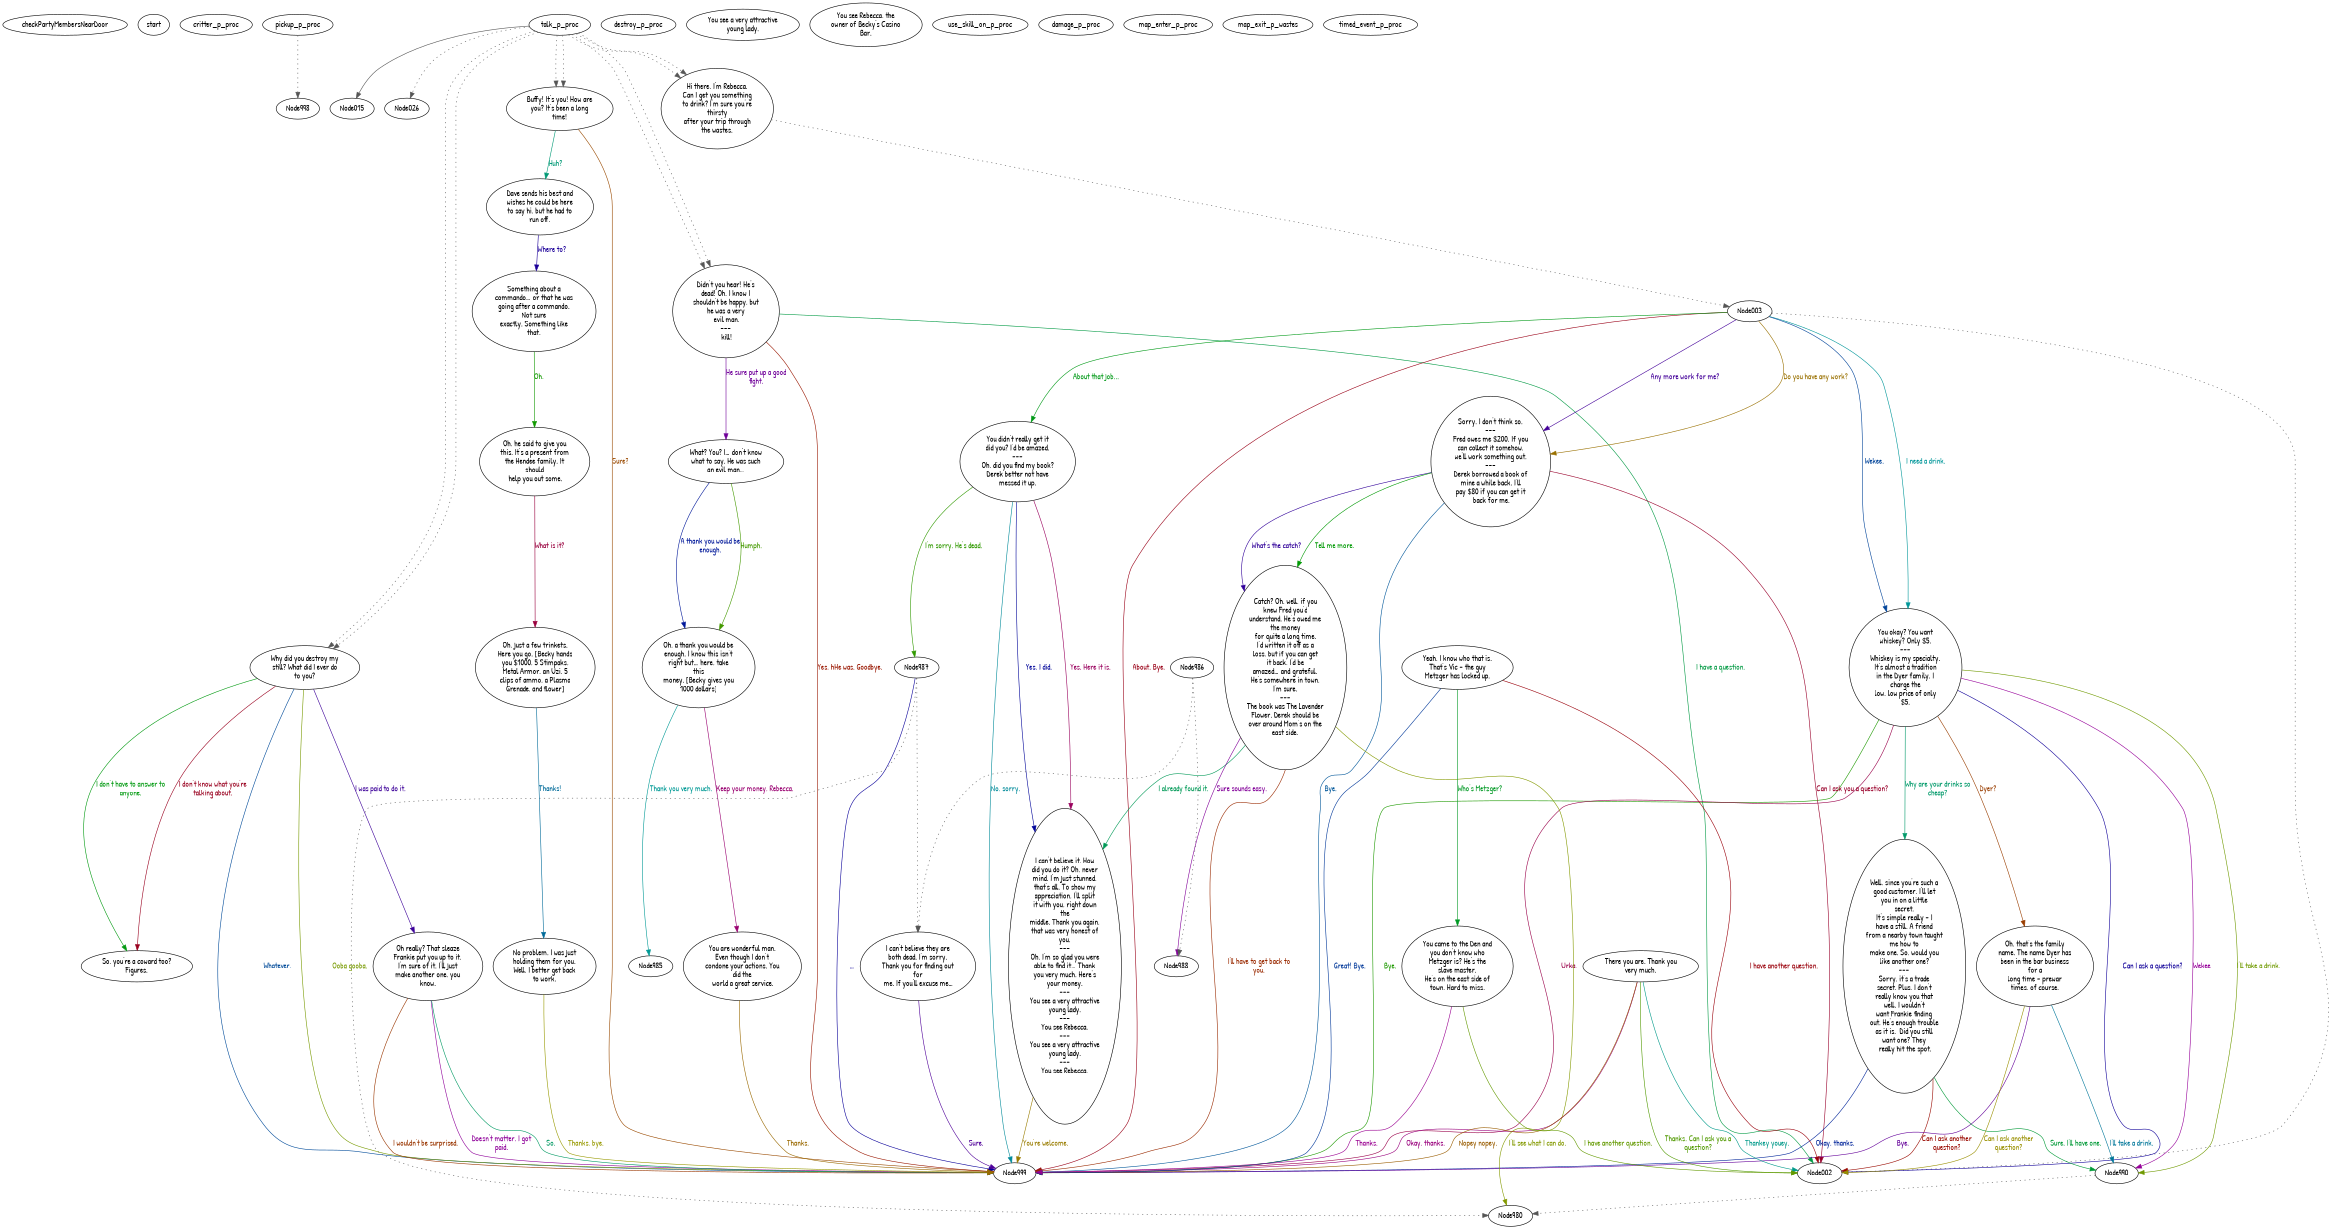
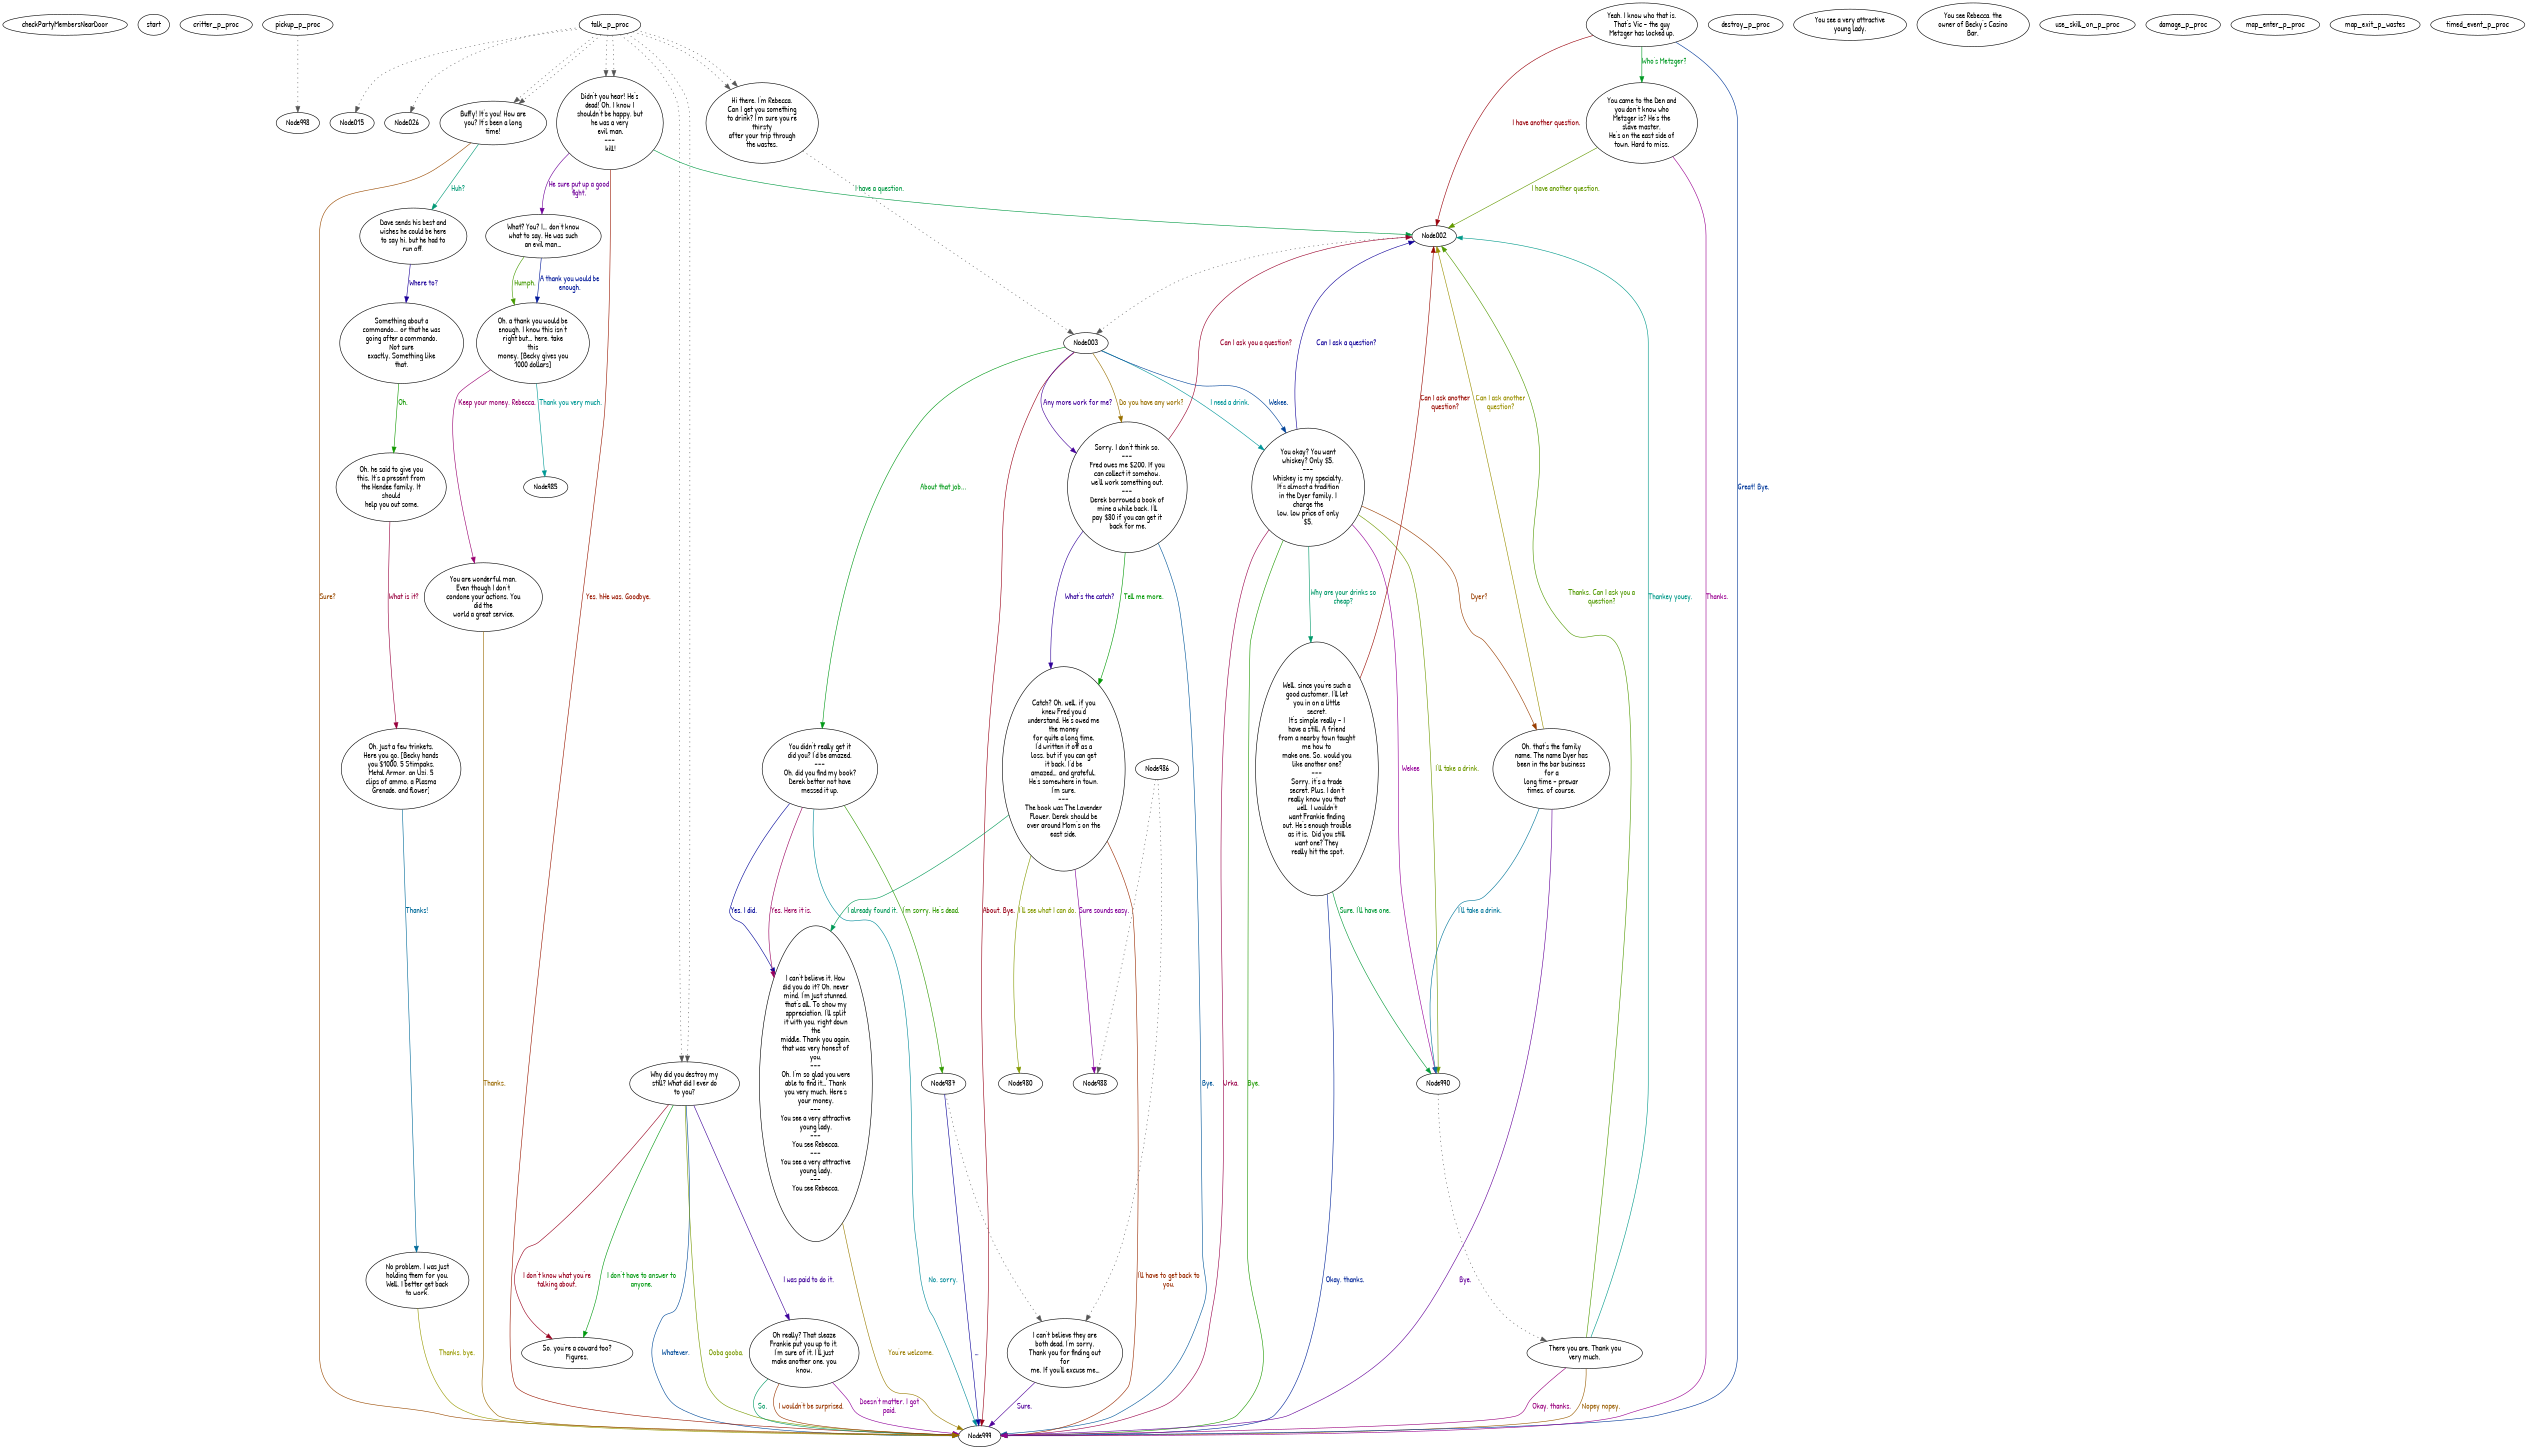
(436, 42) -> (460, 49)
(2295, 737) -> (1248, 258)
(444, 1174) -> none
(1817, 1194) -> (1459, 1232)
